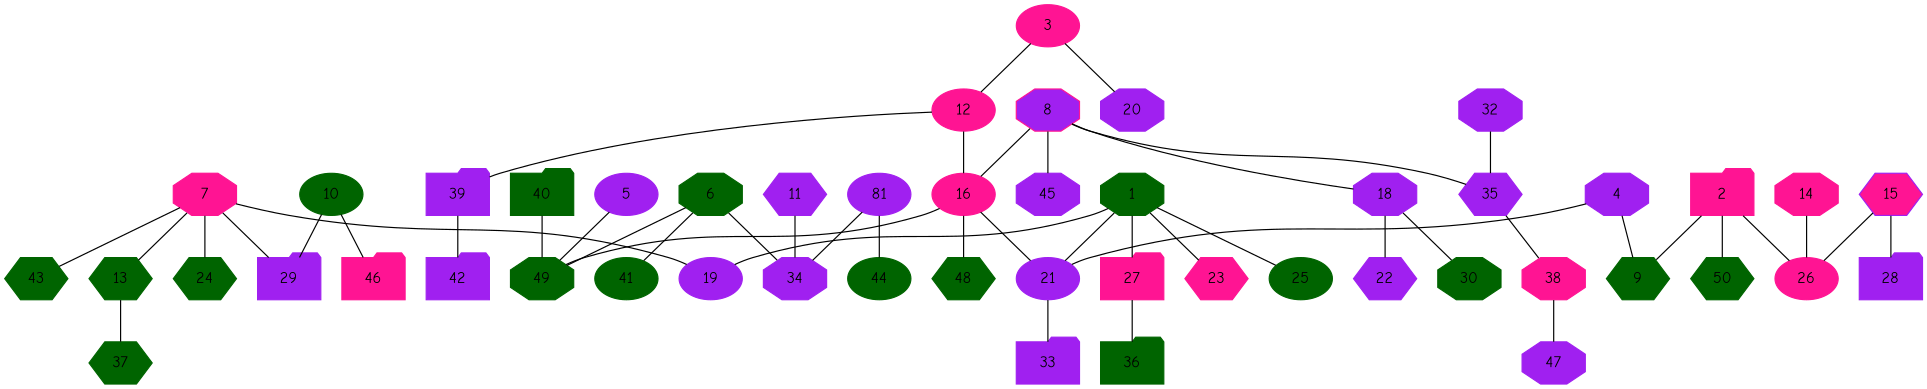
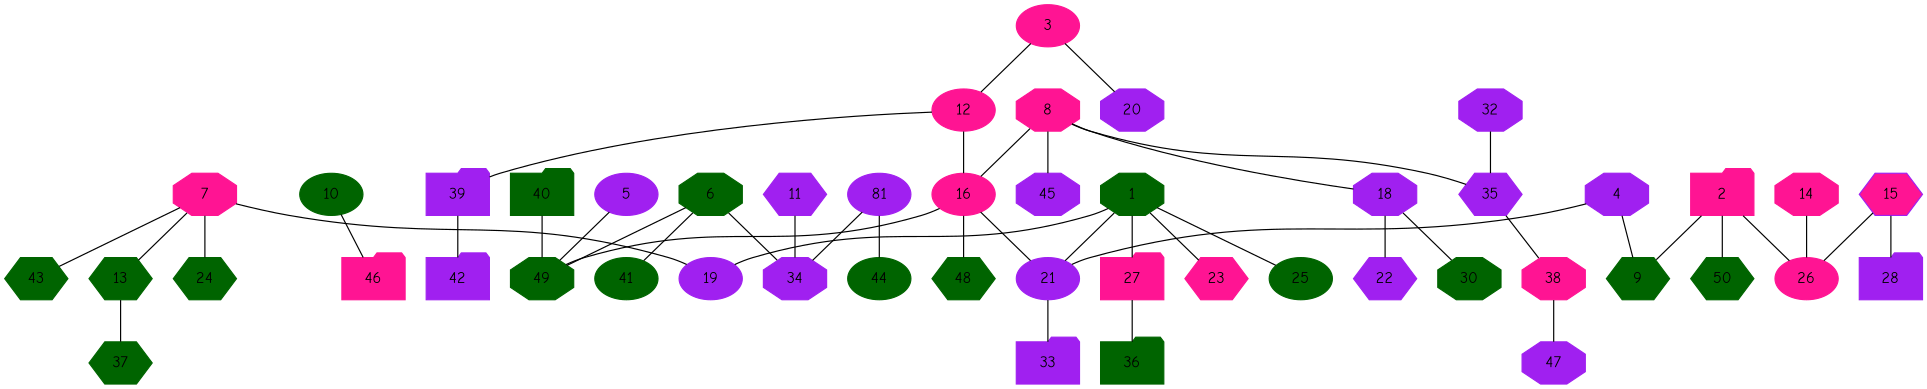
(1048, 110) -> (1048, 110)
(289, 279) -> none
